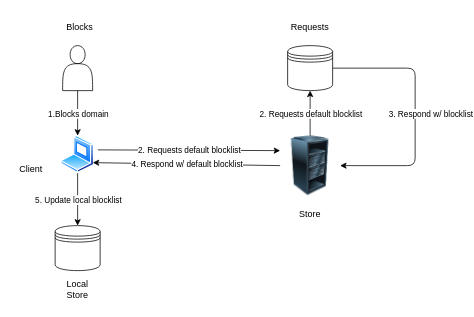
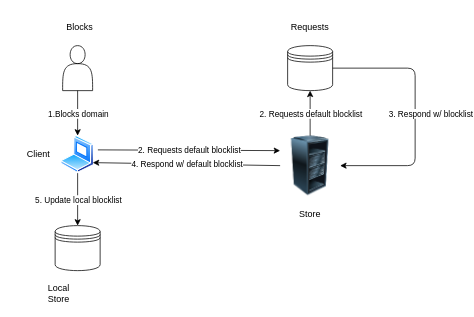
(31, 169) -> (38, 154)
(78, 289) -> (59, 293)
